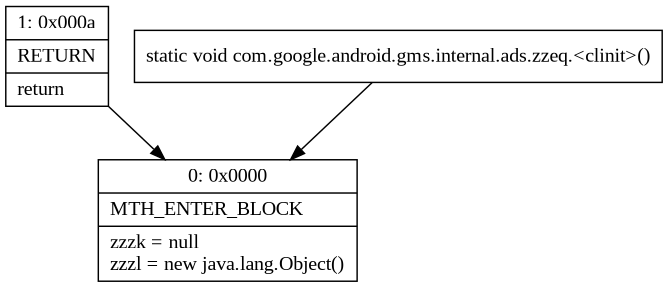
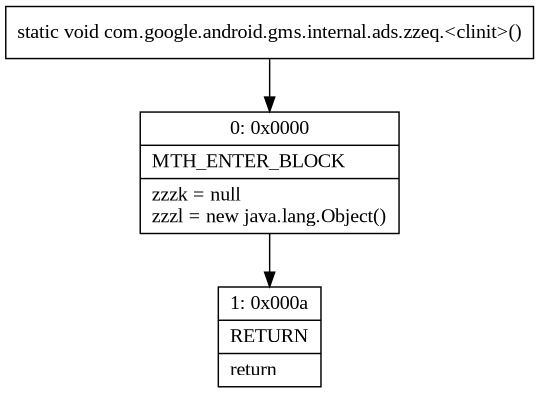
(131, 128) -> (270, 253)
